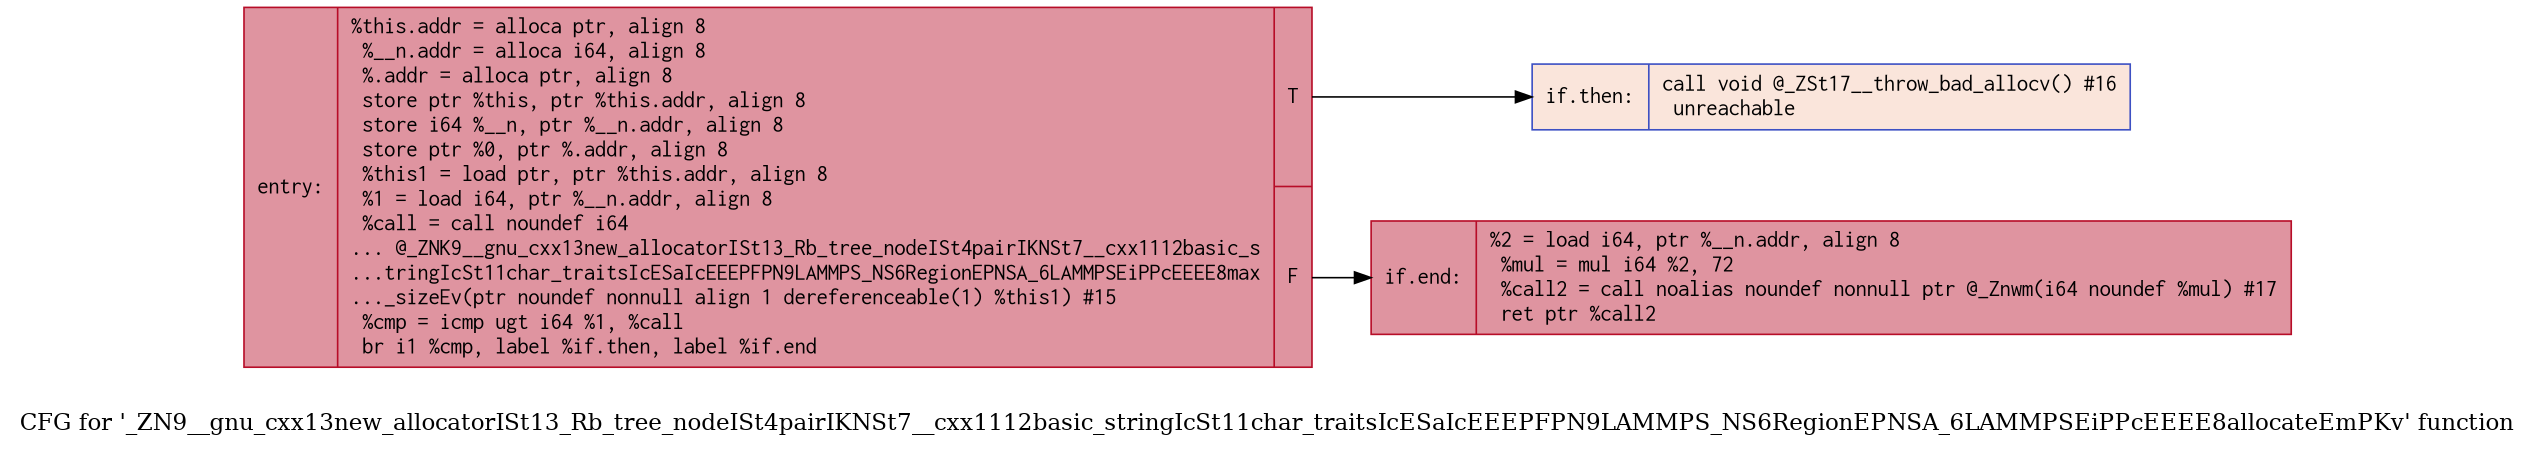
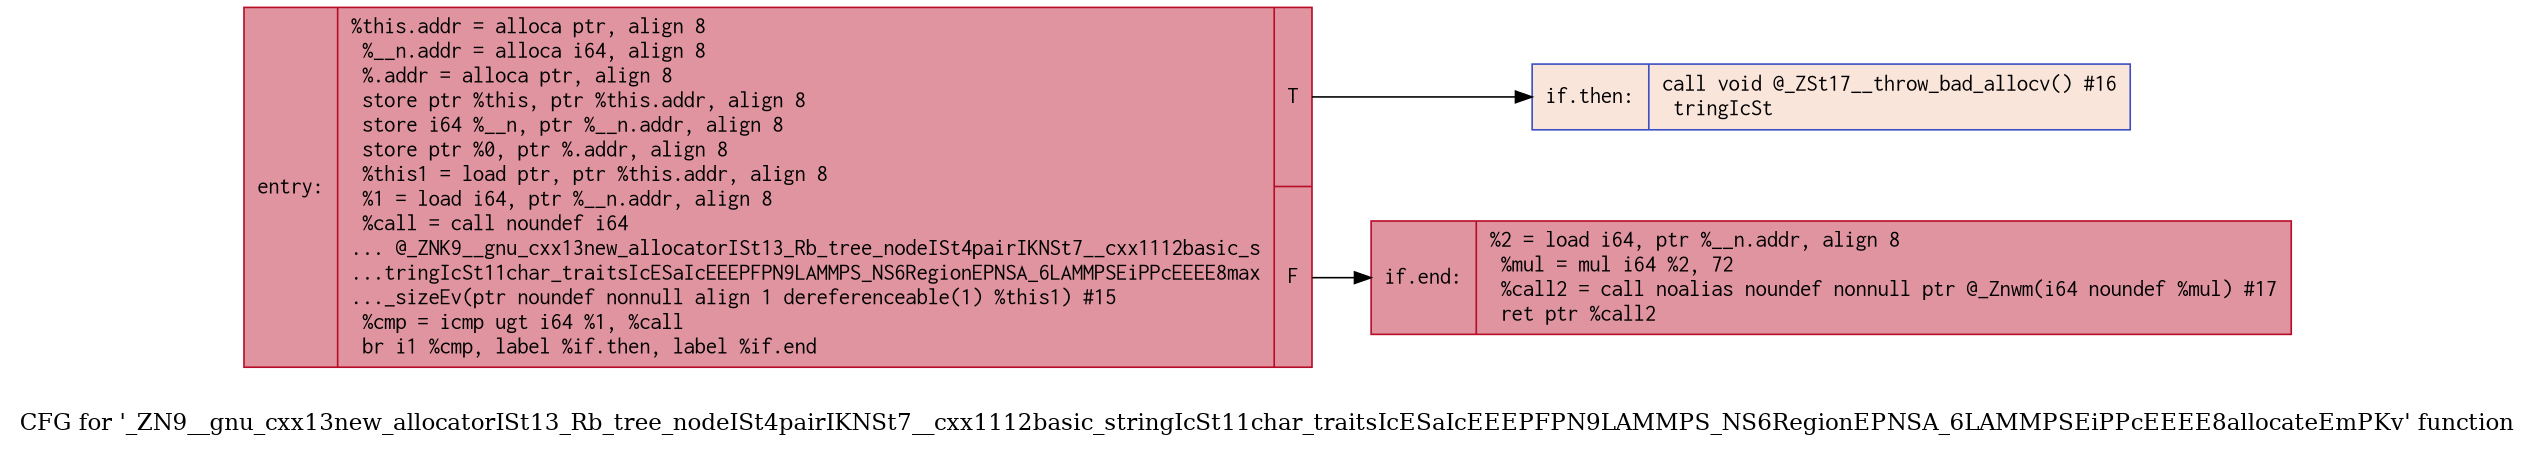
(1729, 108) -> (1718, 108)
